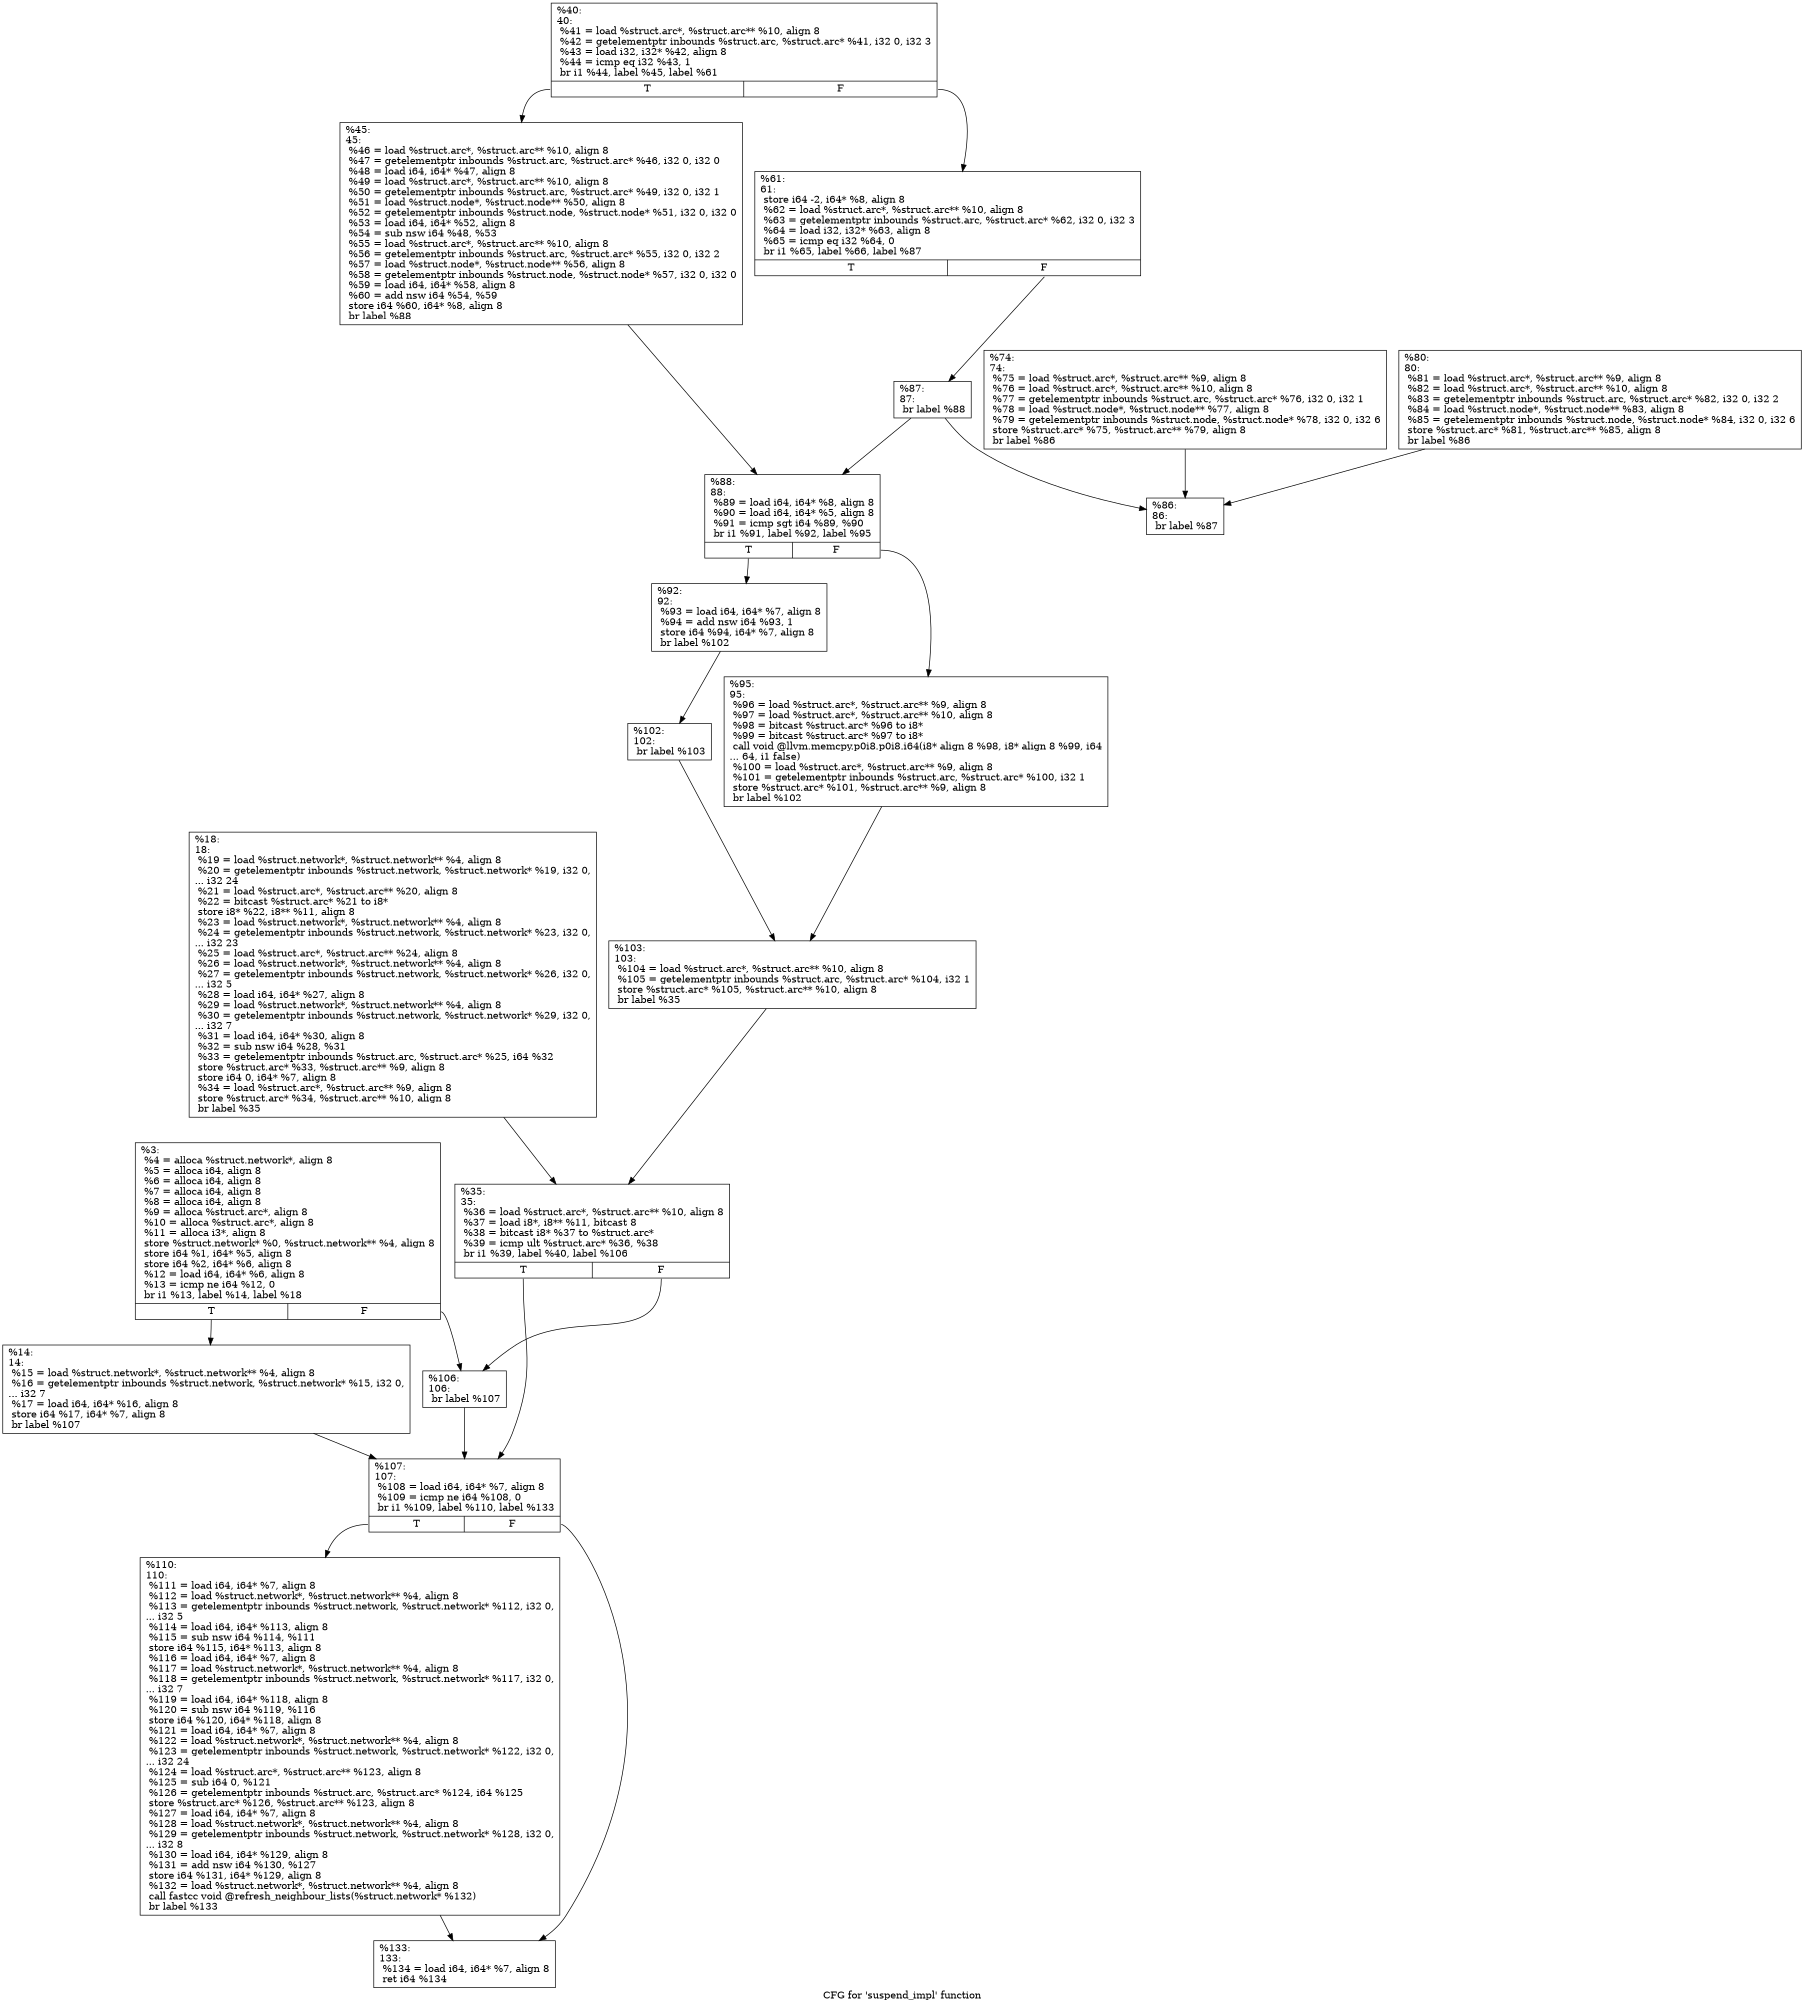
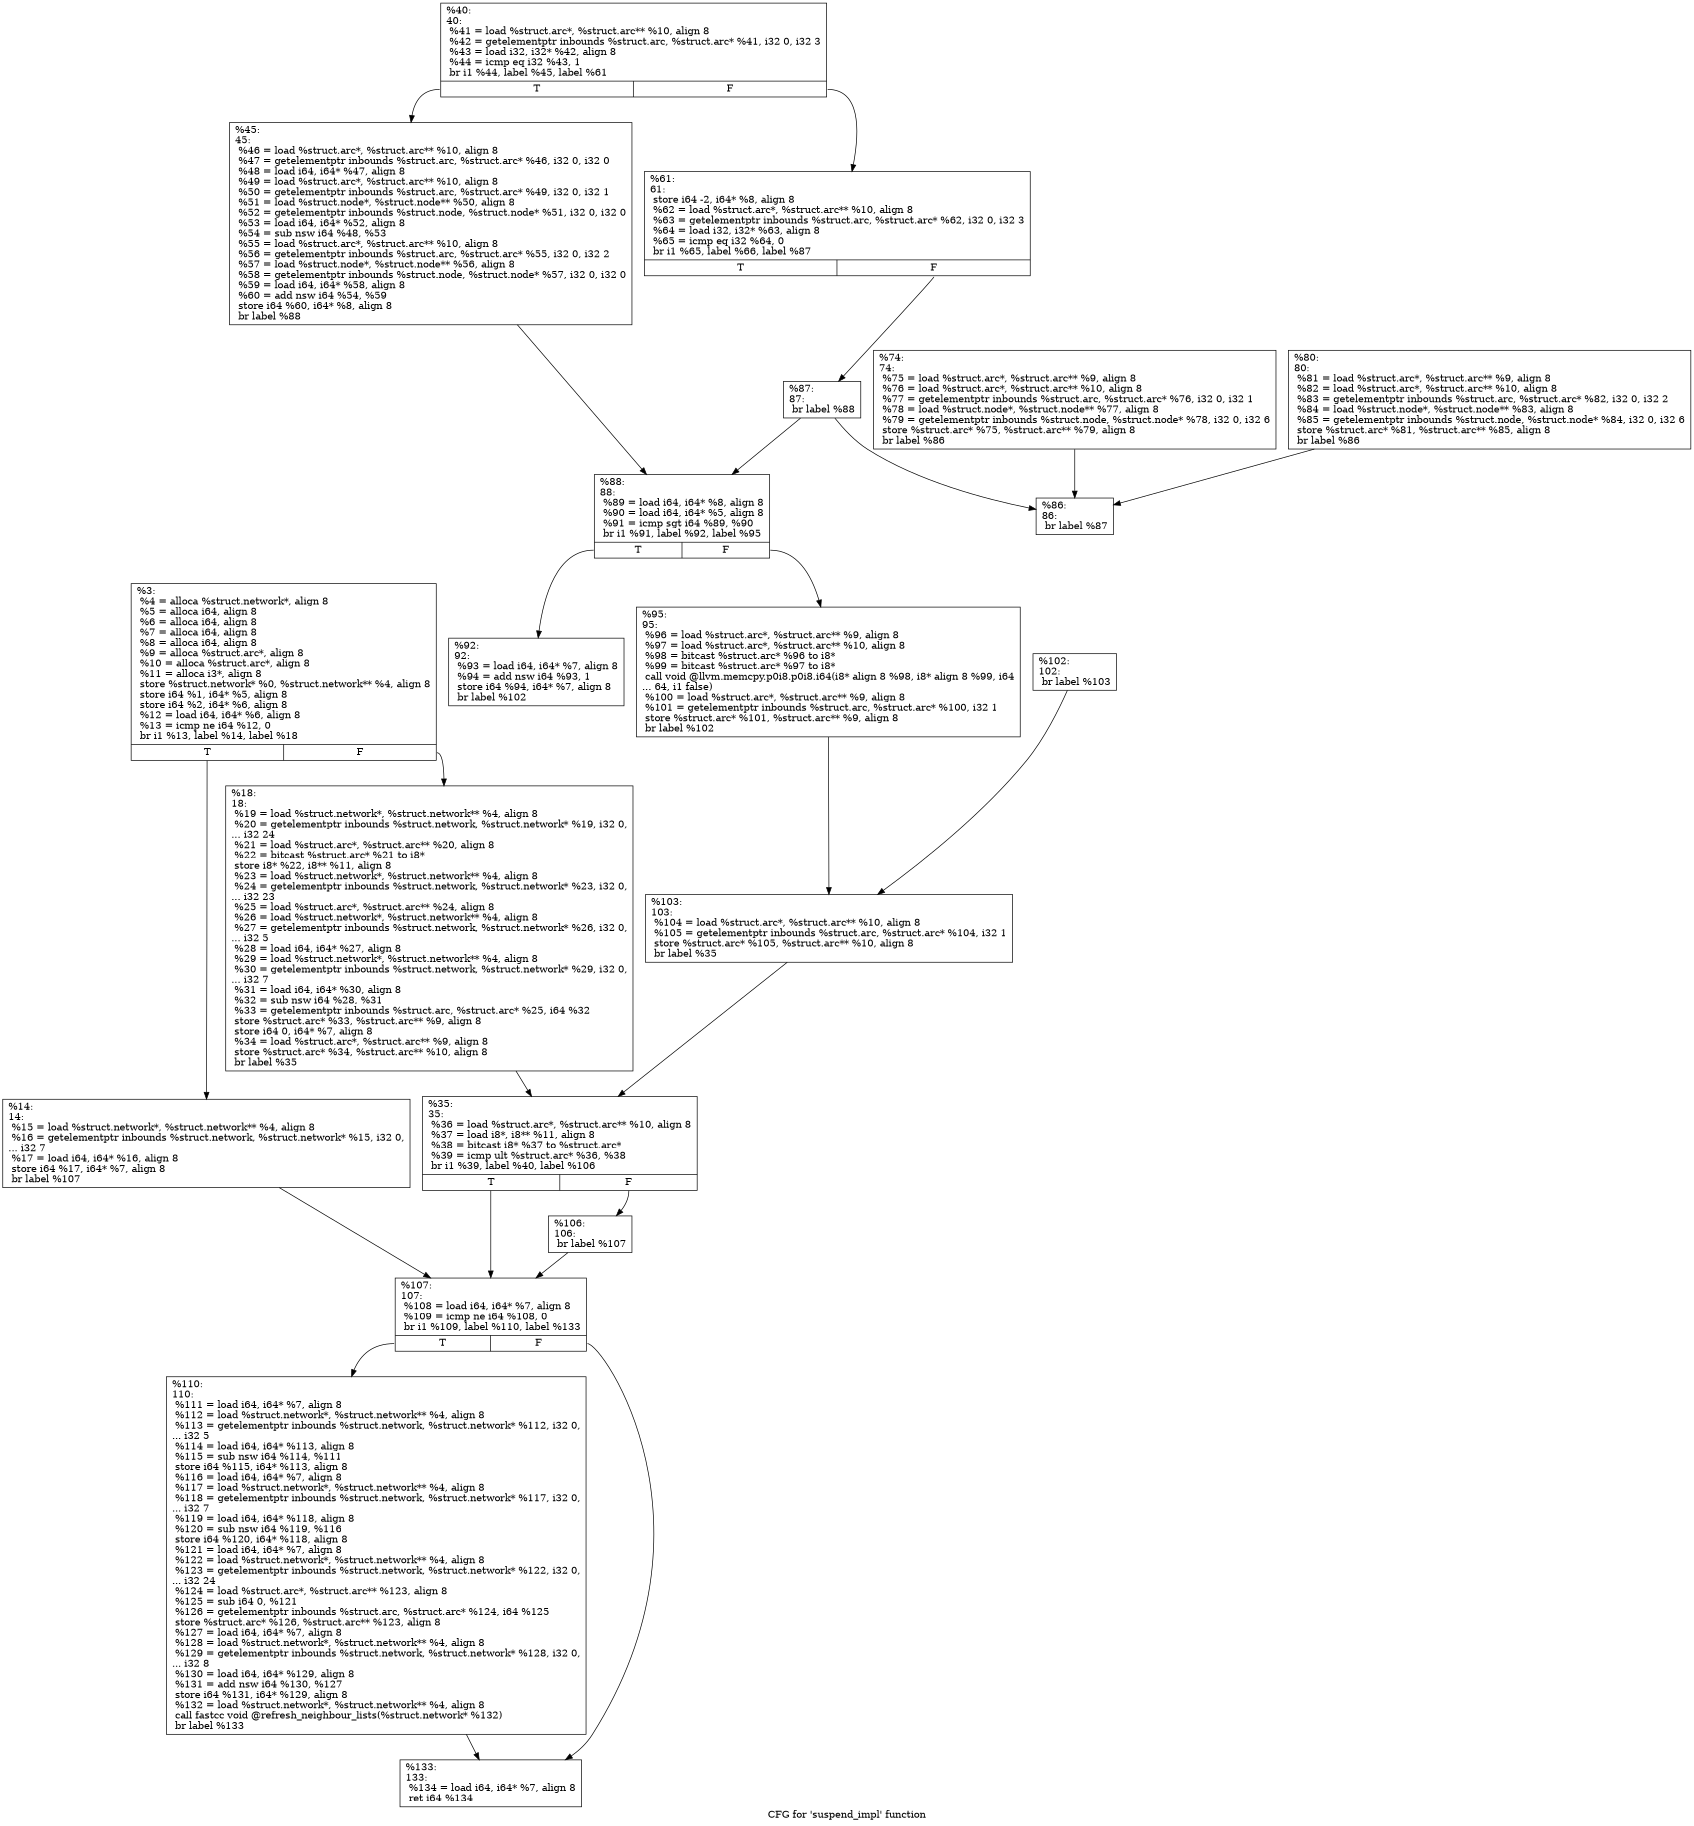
(702, 684) -> none
(549, 1223) -> (511, 1135)
(453, 1337) -> (443, 765)
